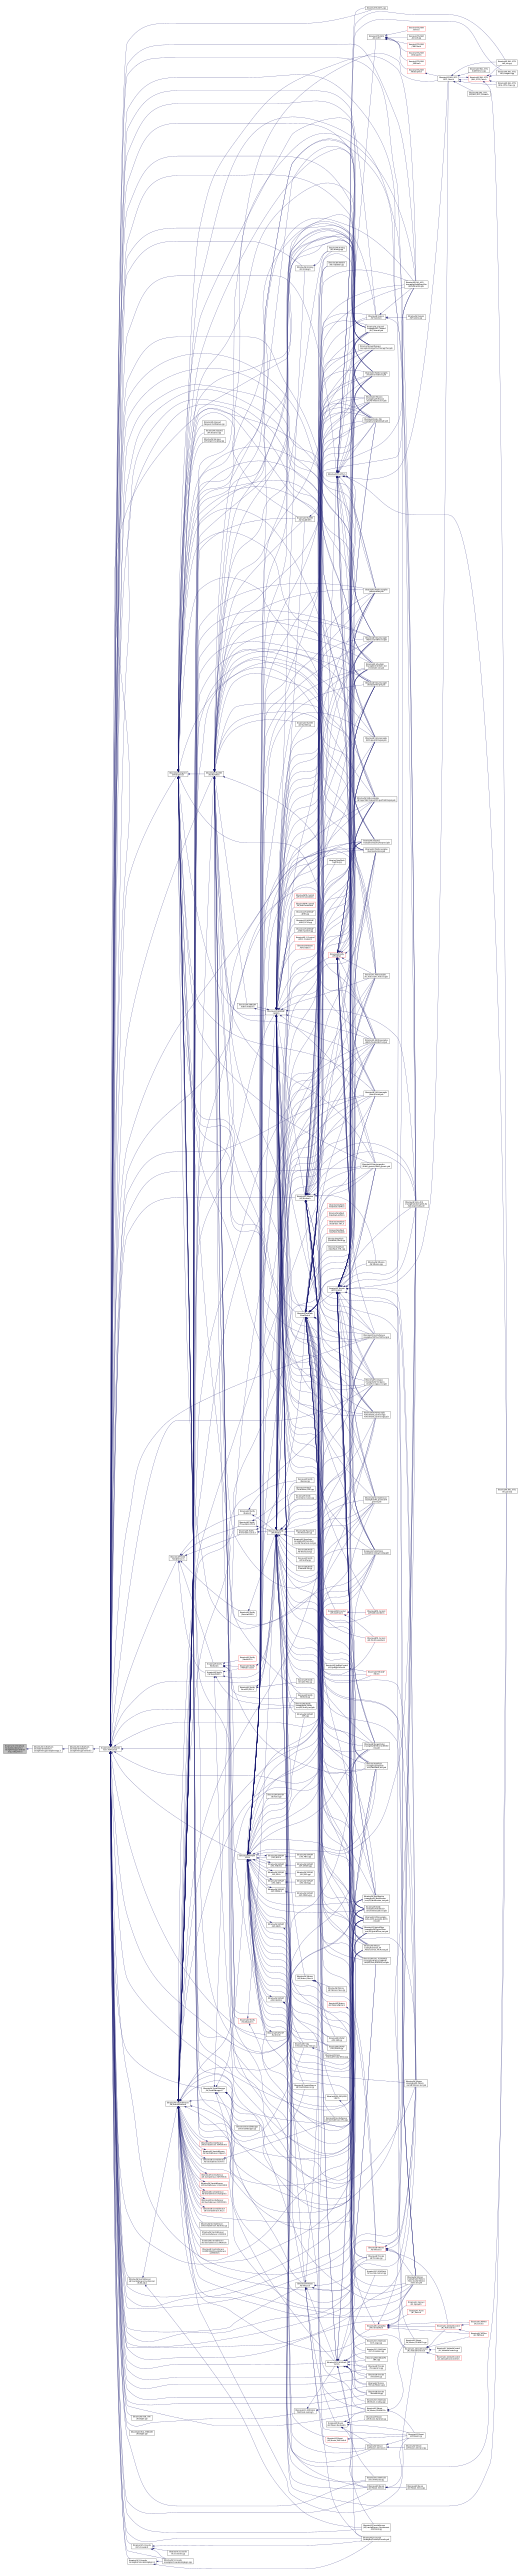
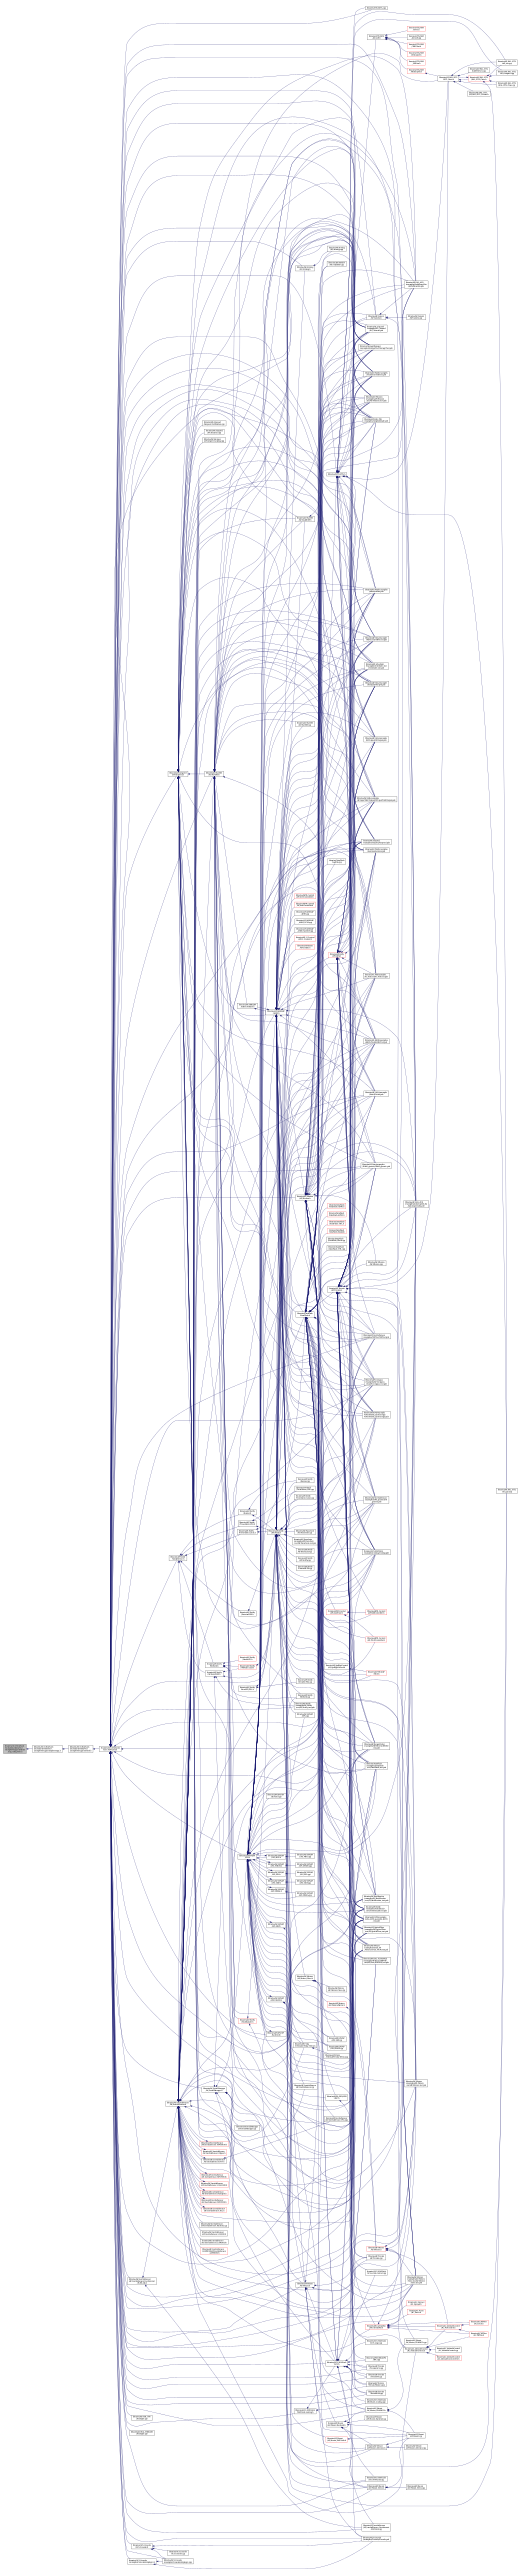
(264, 510) -> (222, 1418)
(256, 1876) -> (263, 1892)
(376, 2350) -> none
